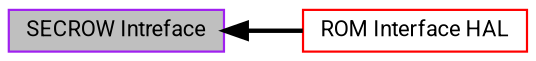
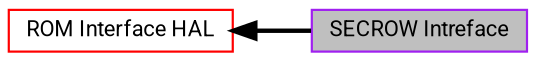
(275, 31) -> (283, 31)
